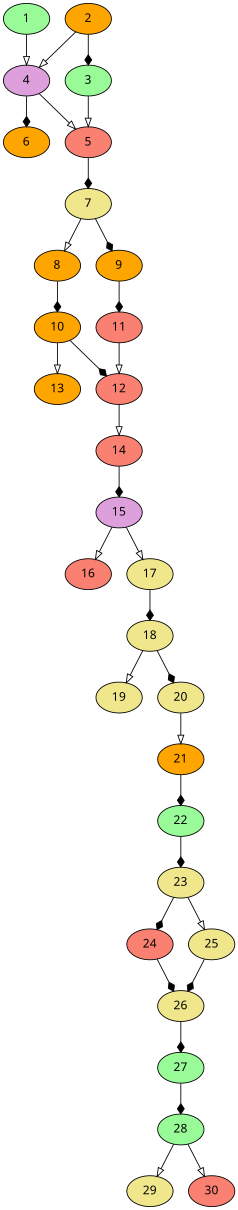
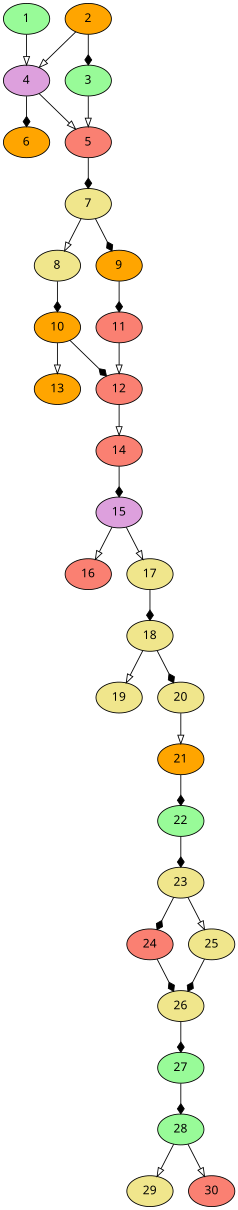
(57, 266) -> (57, 266)
